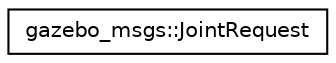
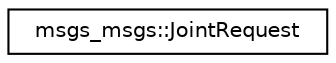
(168, 32) -> (168, 32)
